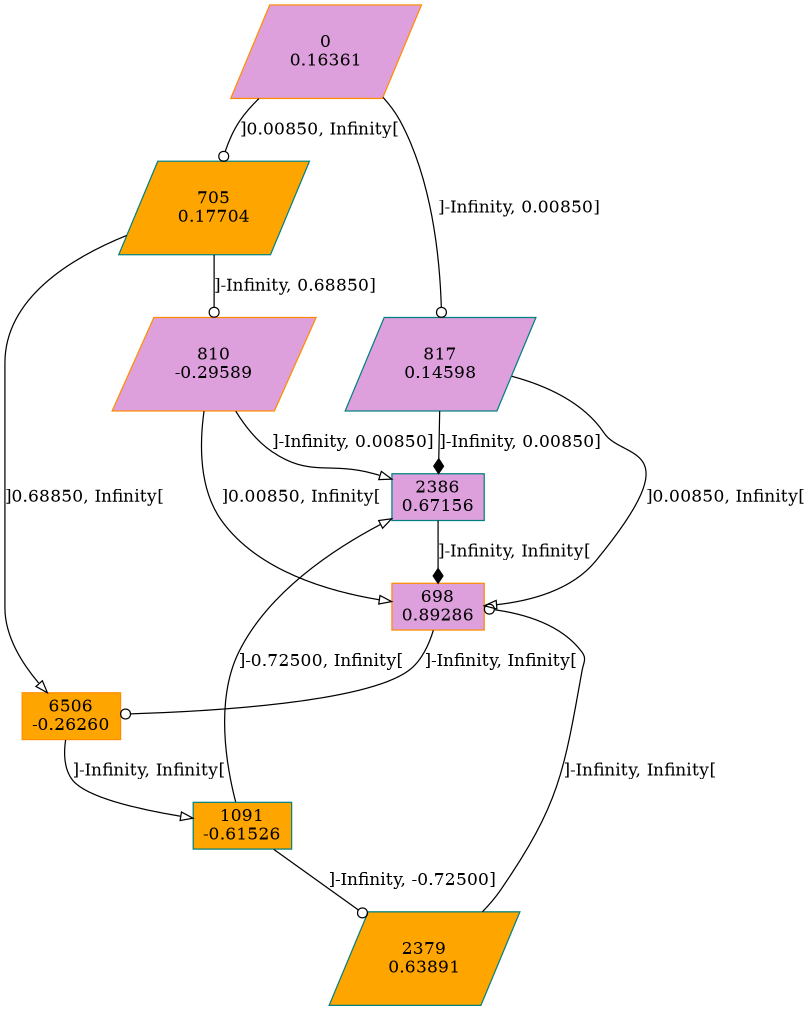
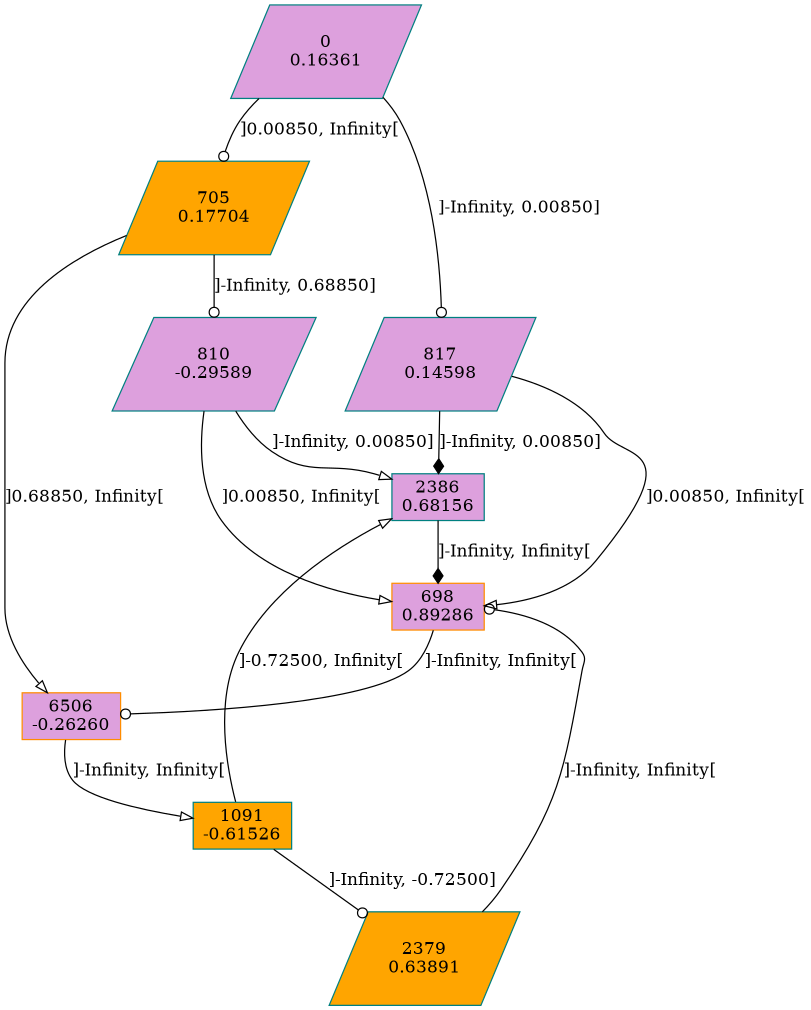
(326, 52) -> (326, 52)
(214, 364) -> (214, 364)
(438, 497) -> (438, 497)
(71, 716) -> (71, 716)
